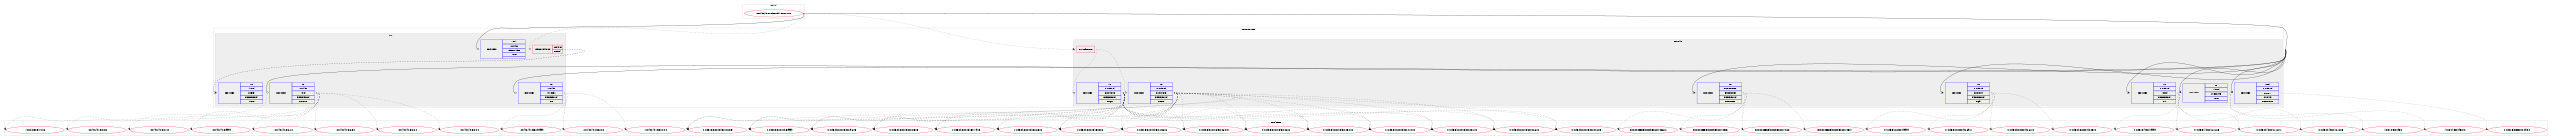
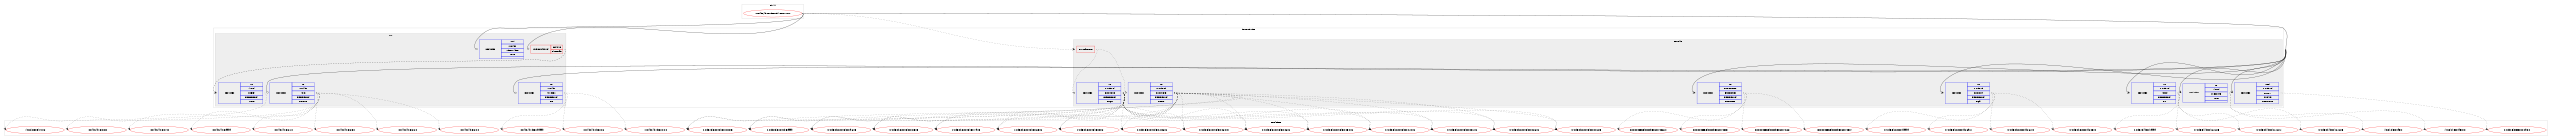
(667, 31) -> (665, 31)
(558, 51) -> (557, 51)
